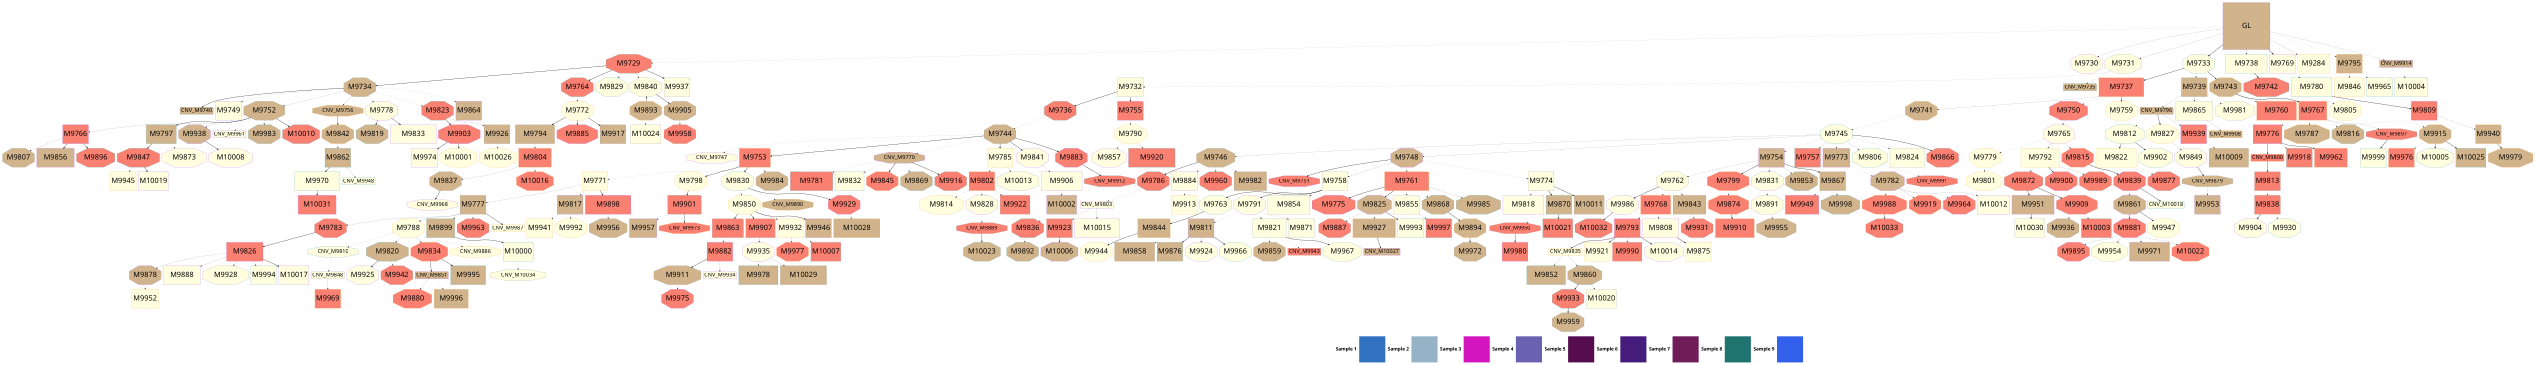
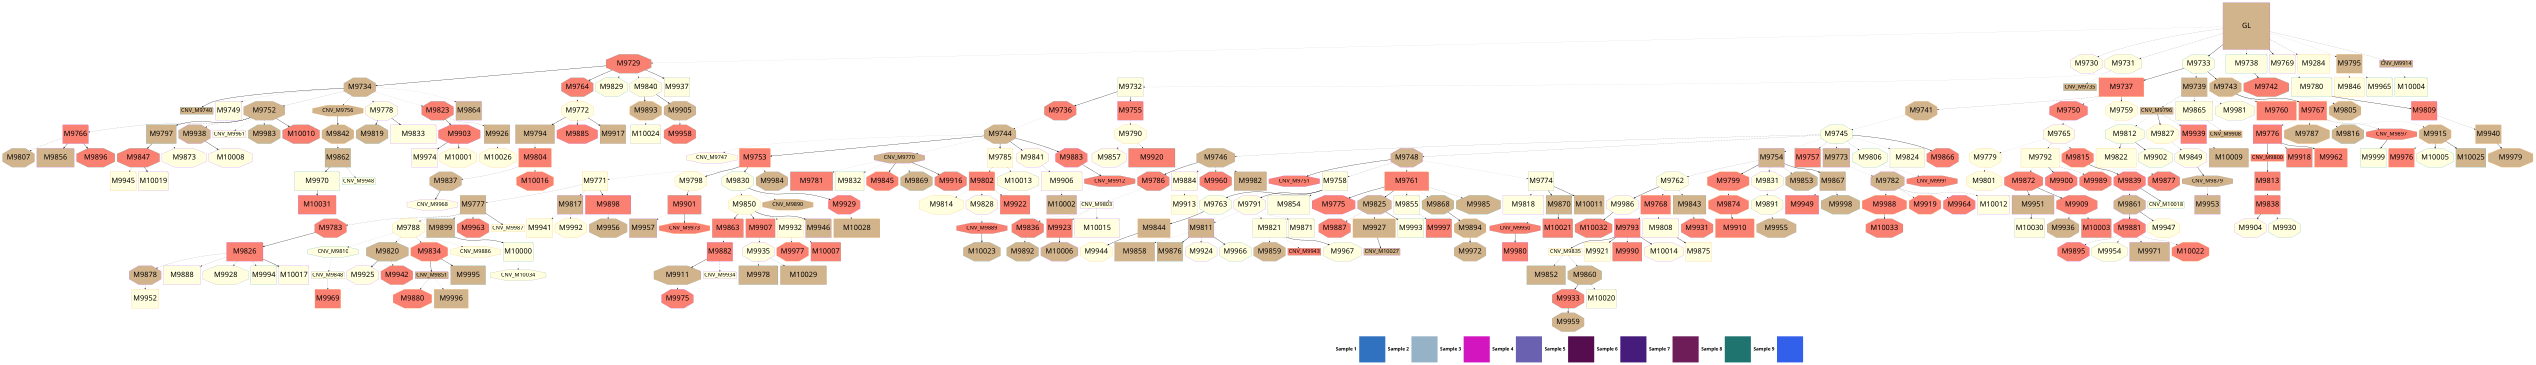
(647, 100) -> (645, 98)
(2345, 111) -> (2345, 111)
